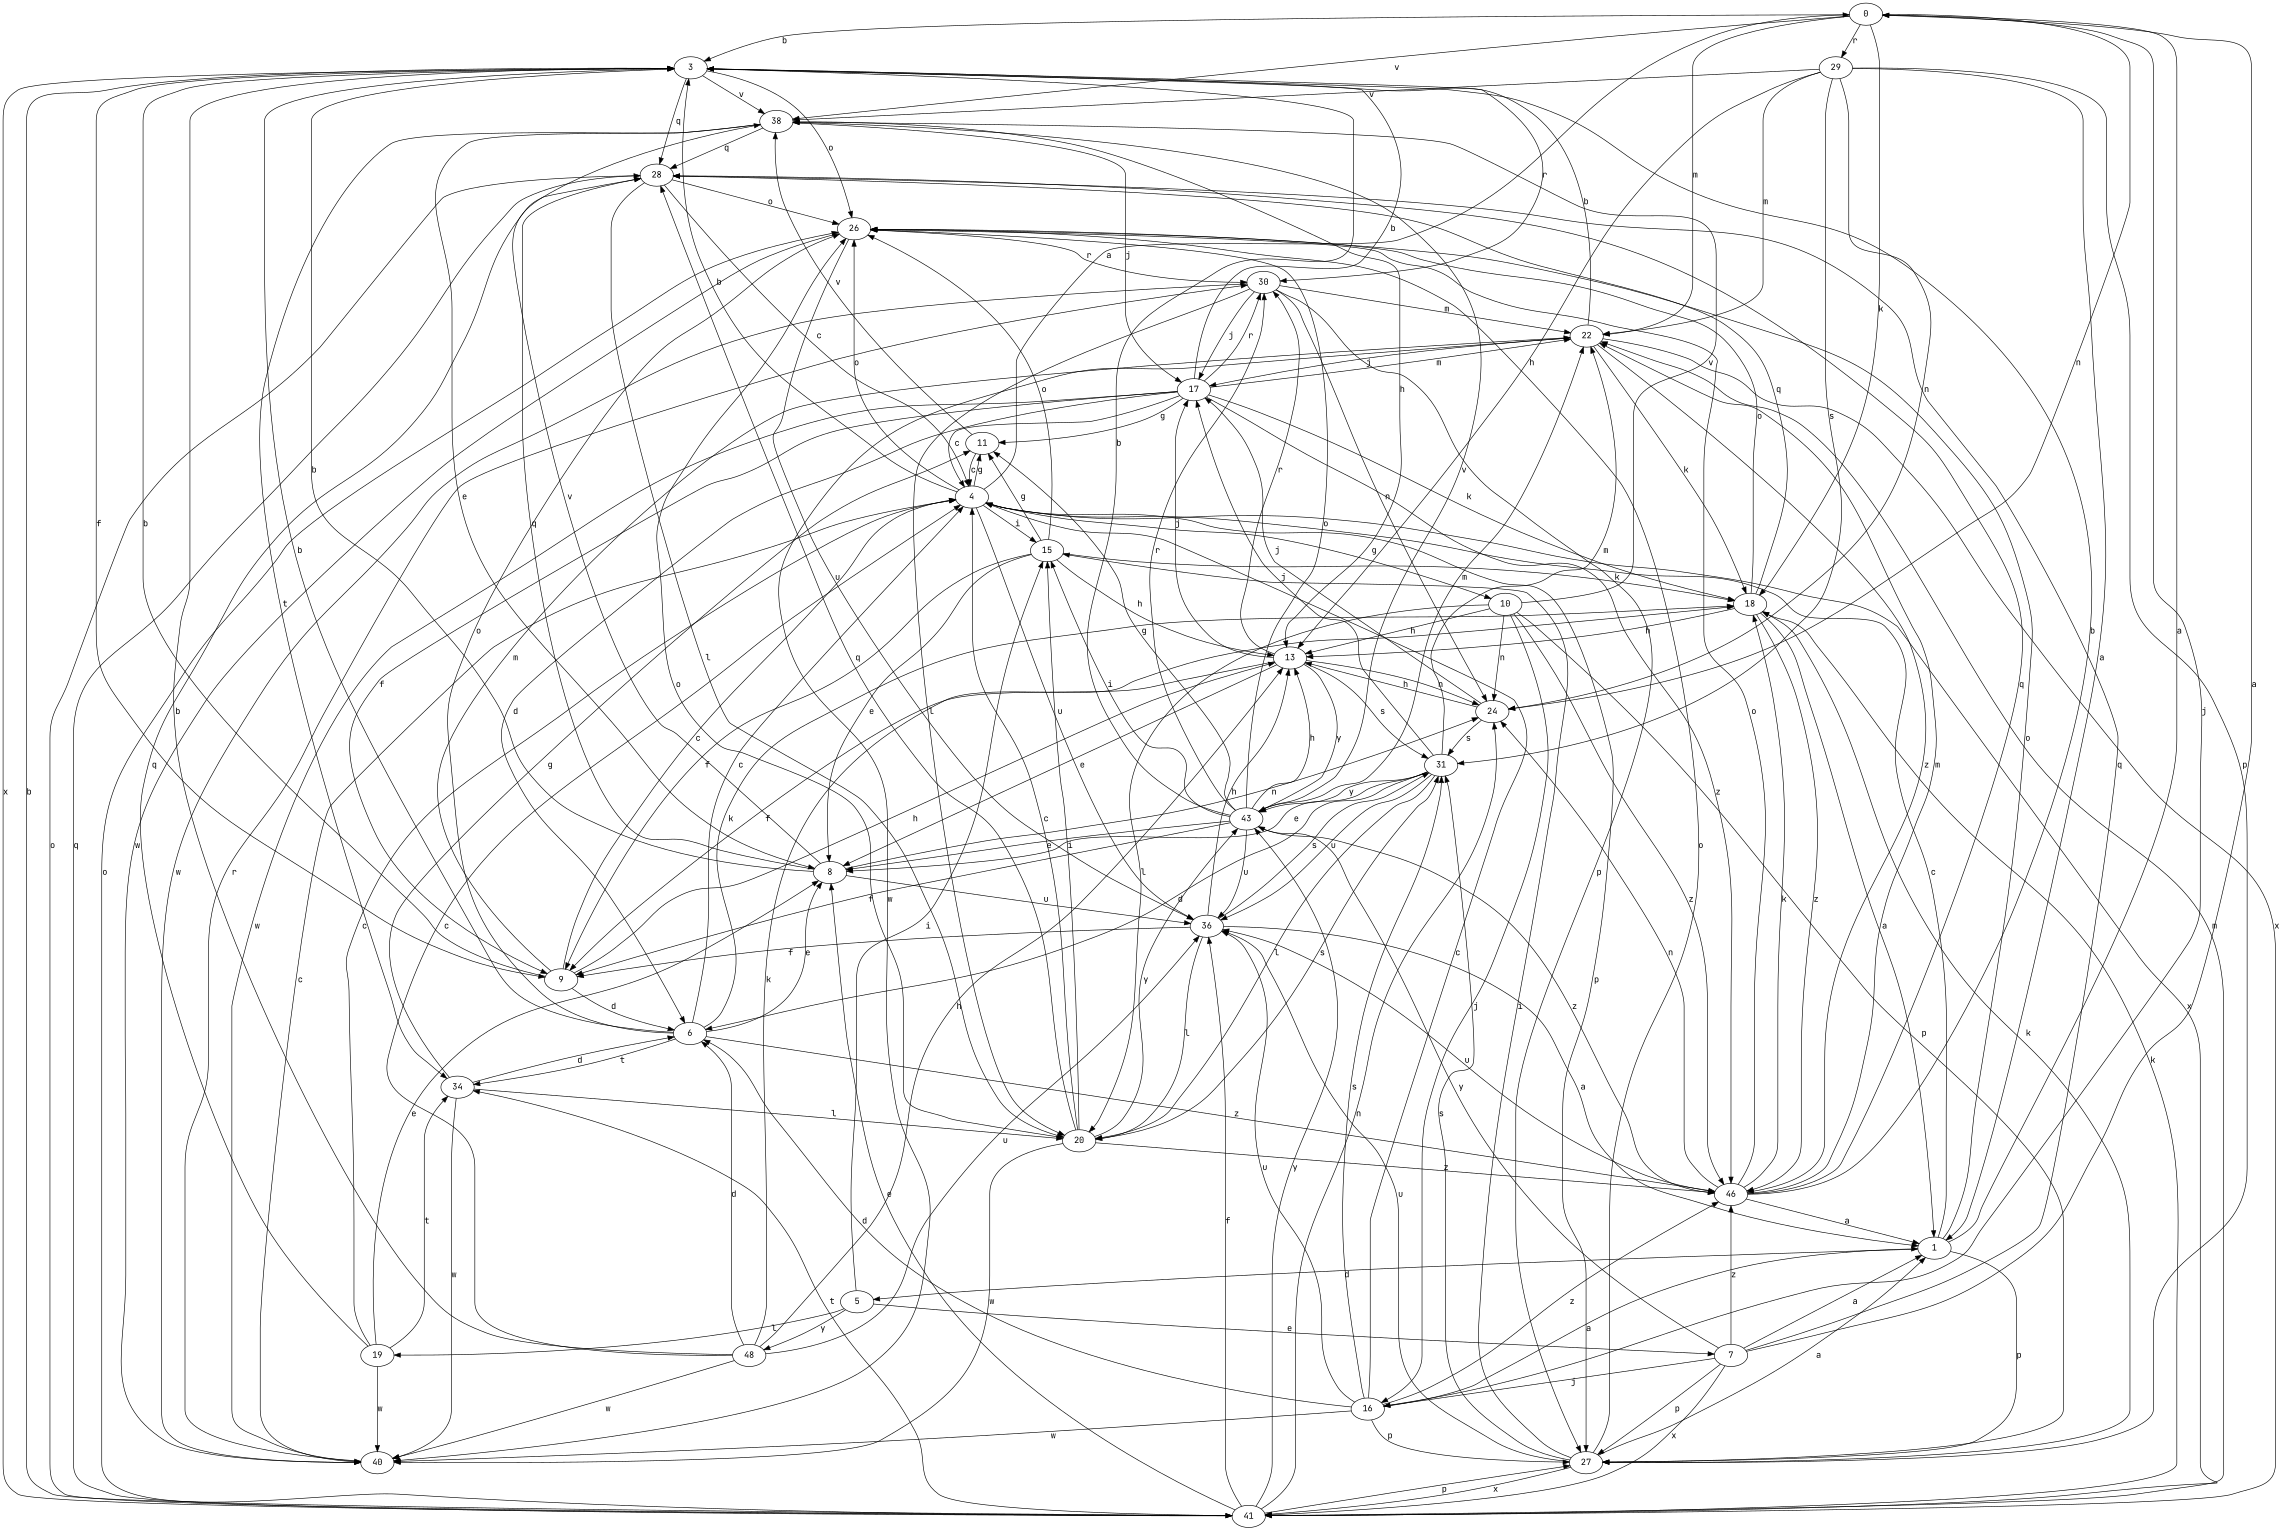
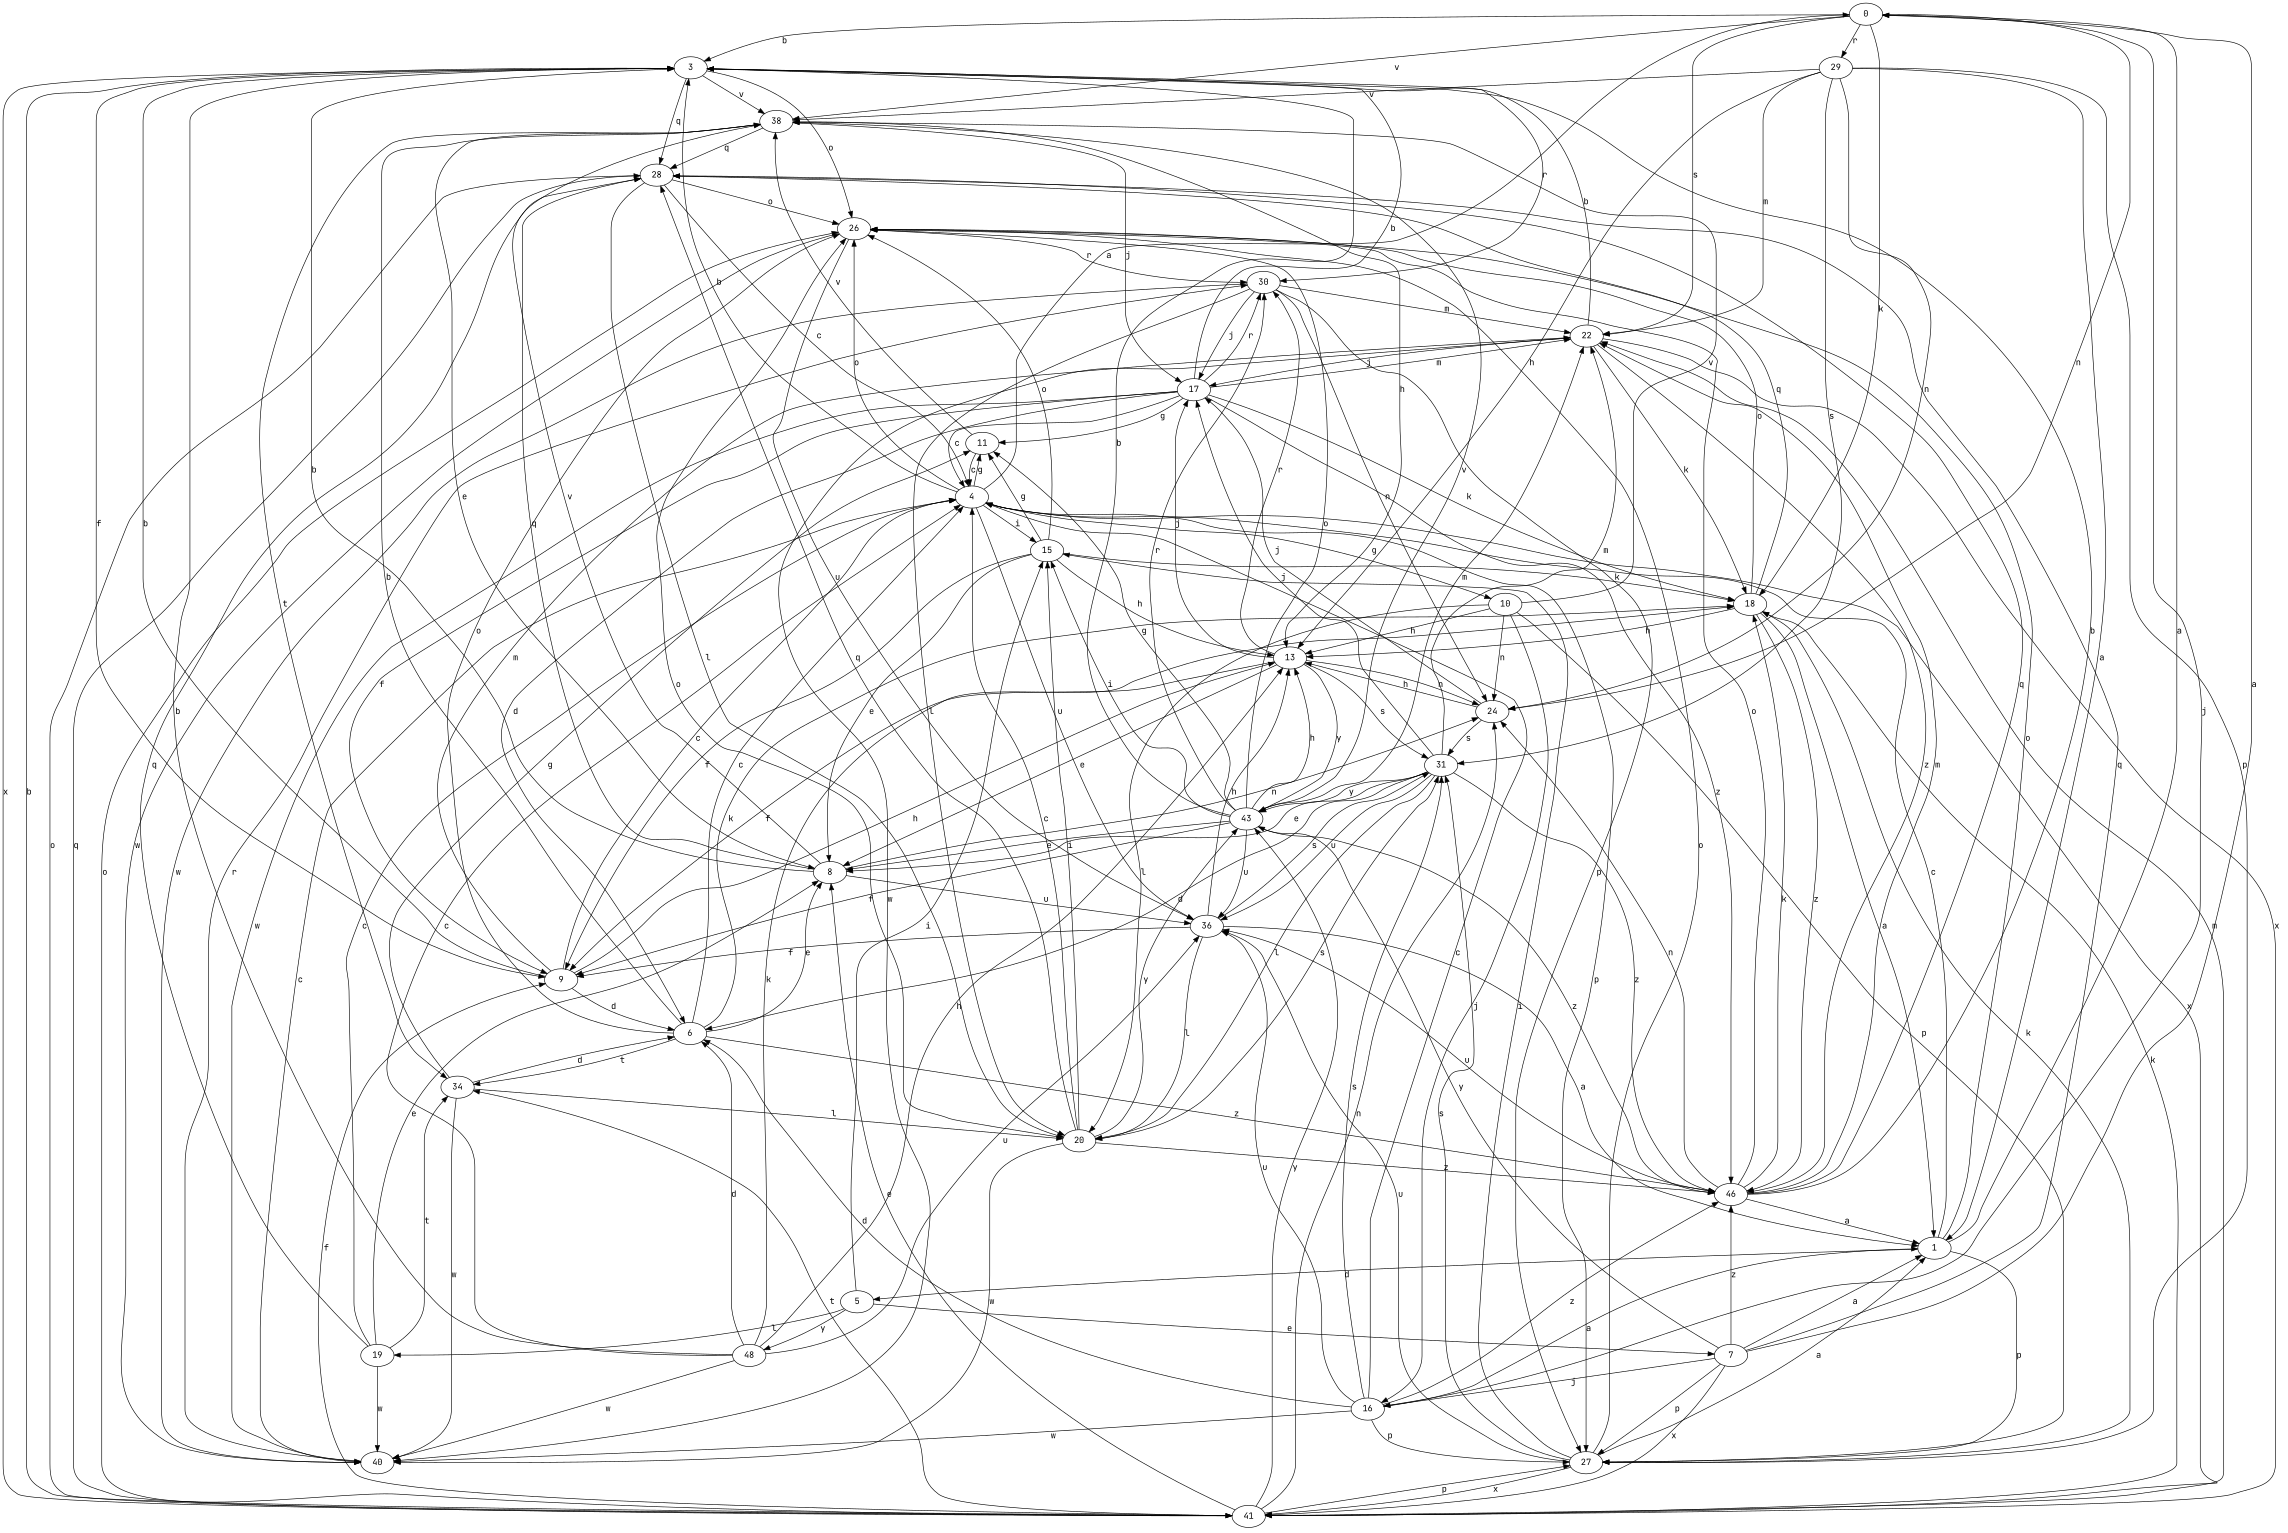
(1696, 175) -> (1696, 175)
(277, 461) -> (382, 486)
(1675, 878) -> (1632, 953)
(1225, 1226) -> (489, 1494)
